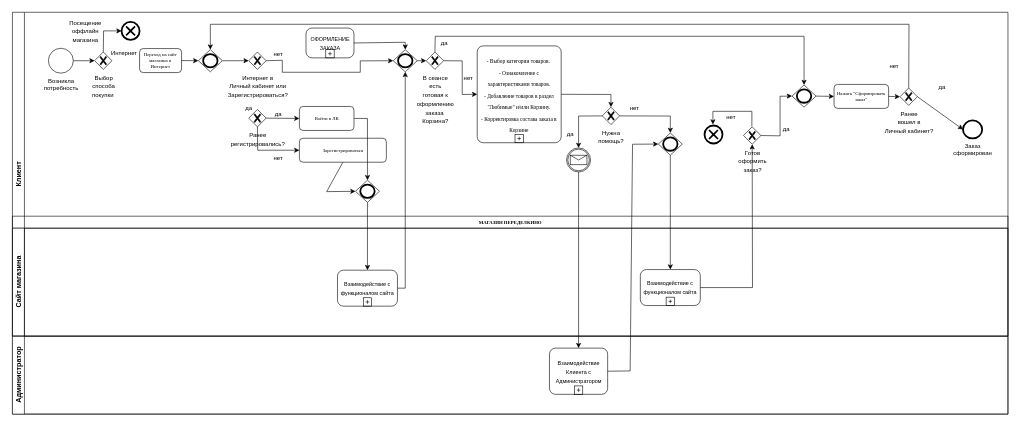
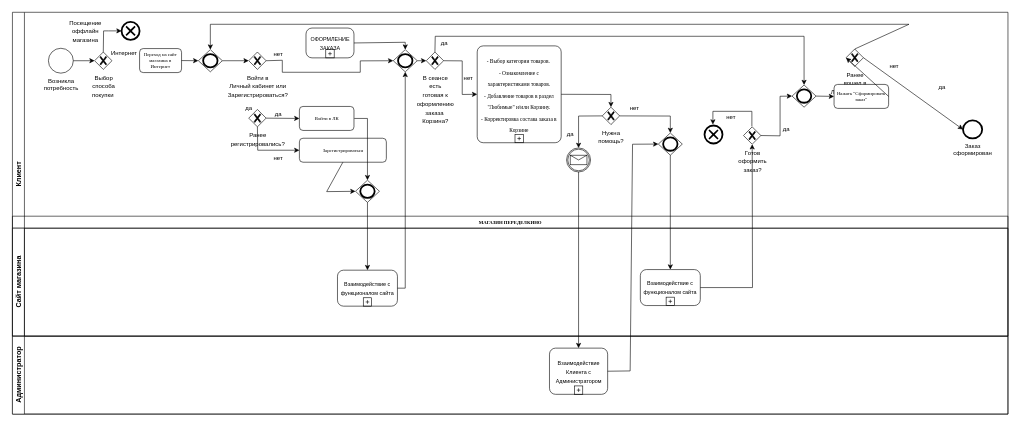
(258, 86) -> (258, 86)
(909, 97) -> (855, 58)
